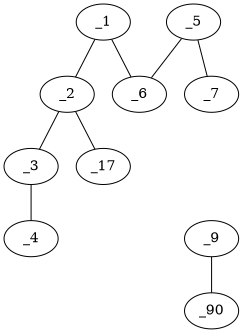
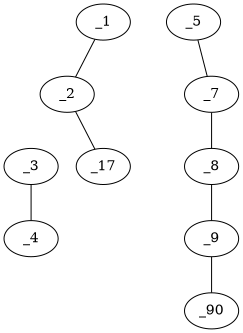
(139, 94) -> none
(49, 130) -> none
none -> (212, 166)
